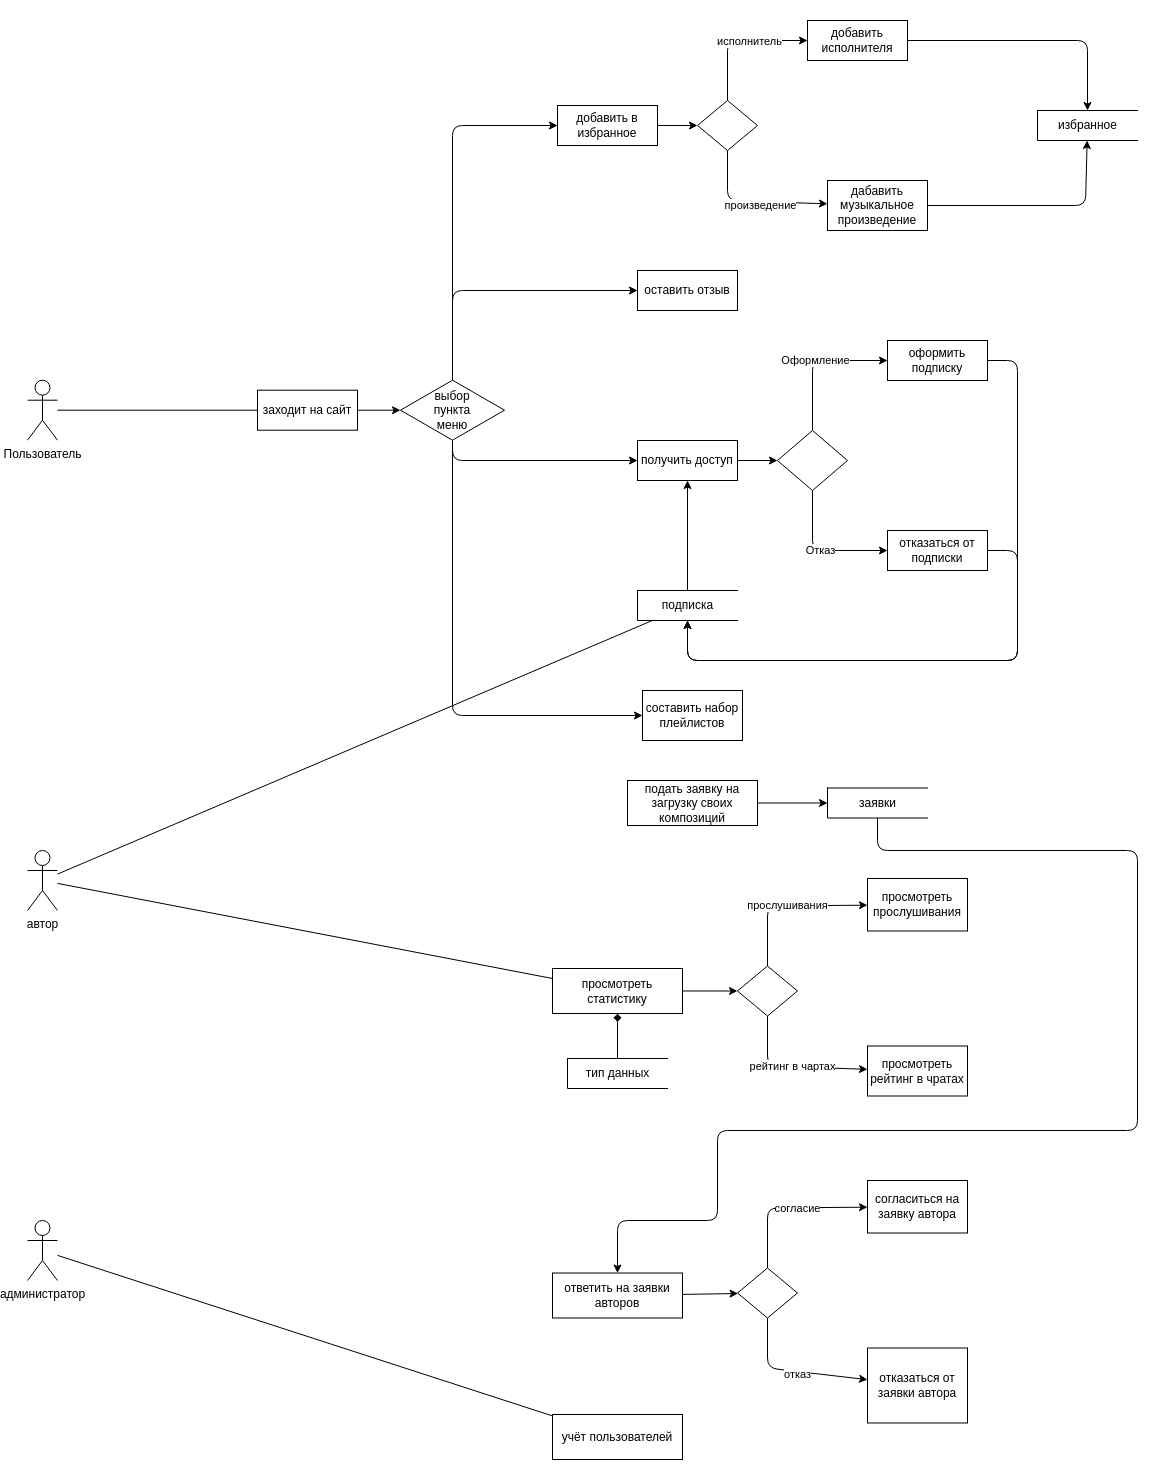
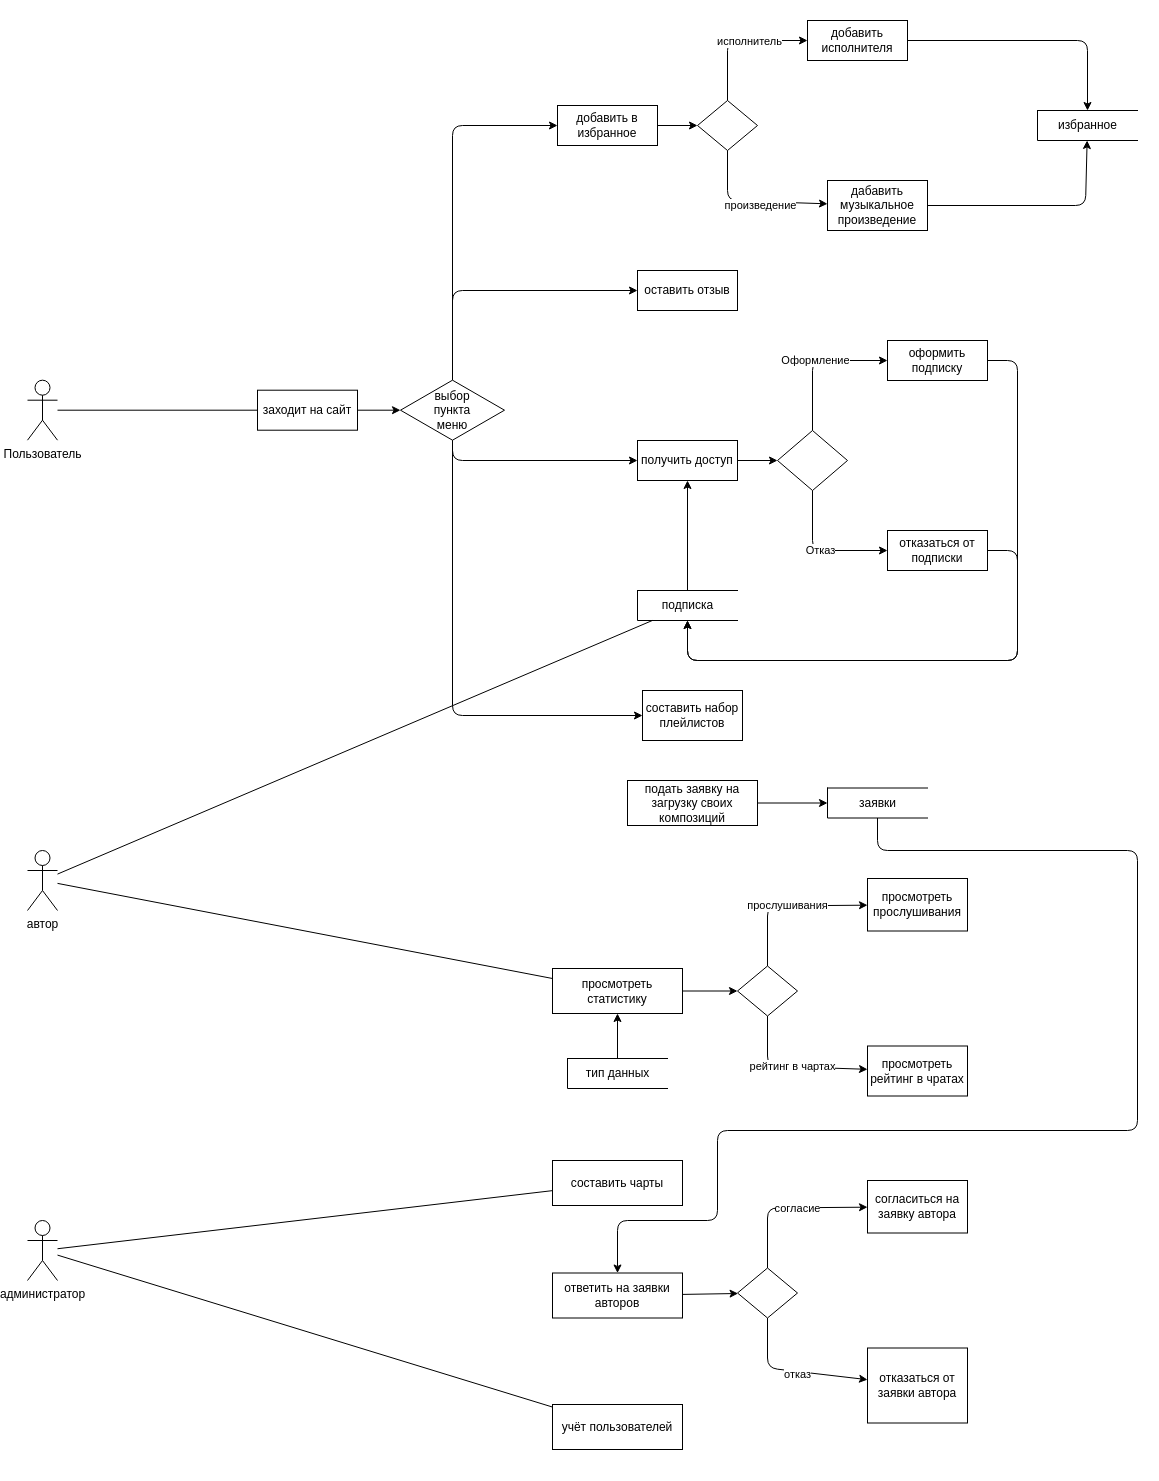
(618, 1022) -> (618, 1022)
none -> (618, 1183)
none -> (305, 1220)
(618, 1437) -> (618, 1427)
